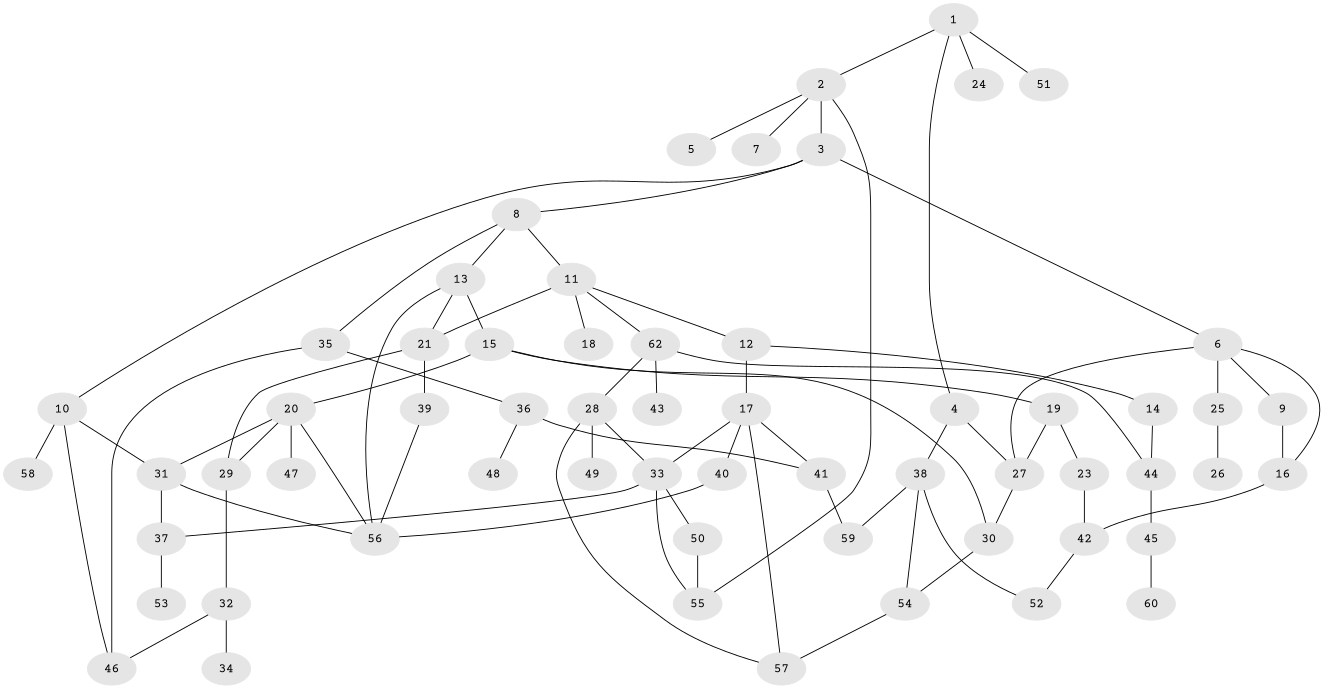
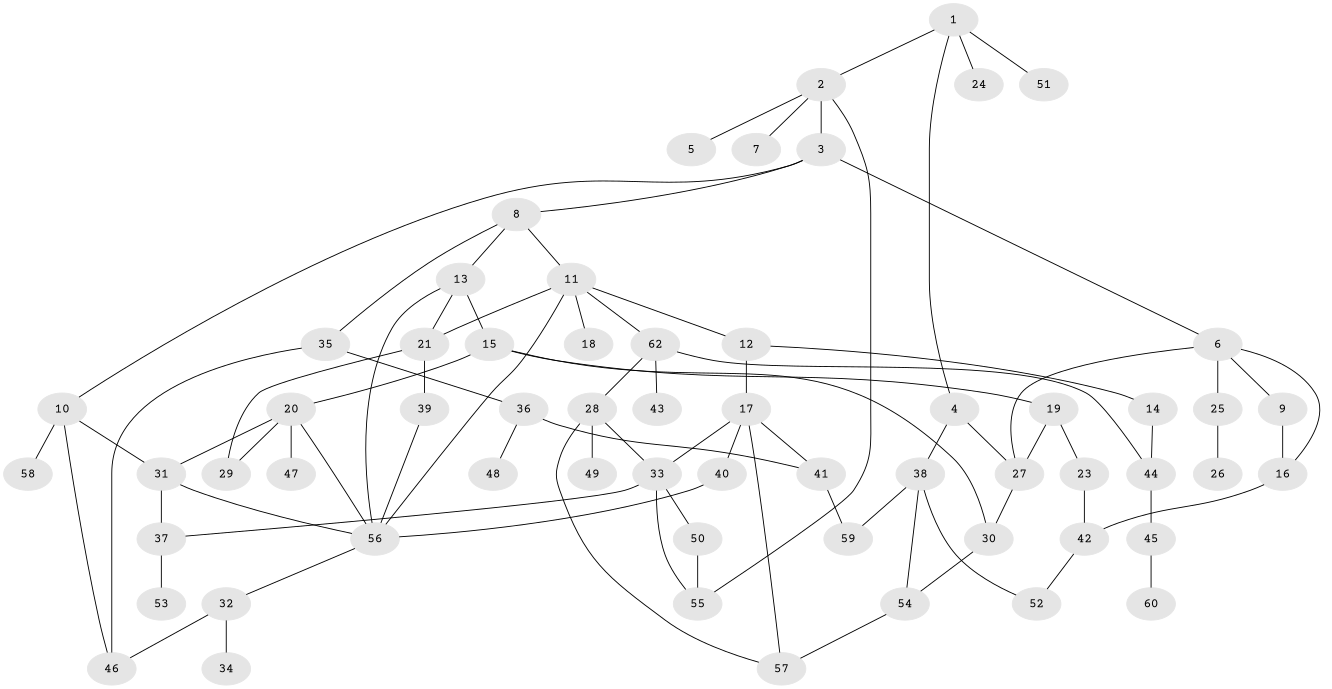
none -> (477, 411)
(226, 539) -> (301, 571)
